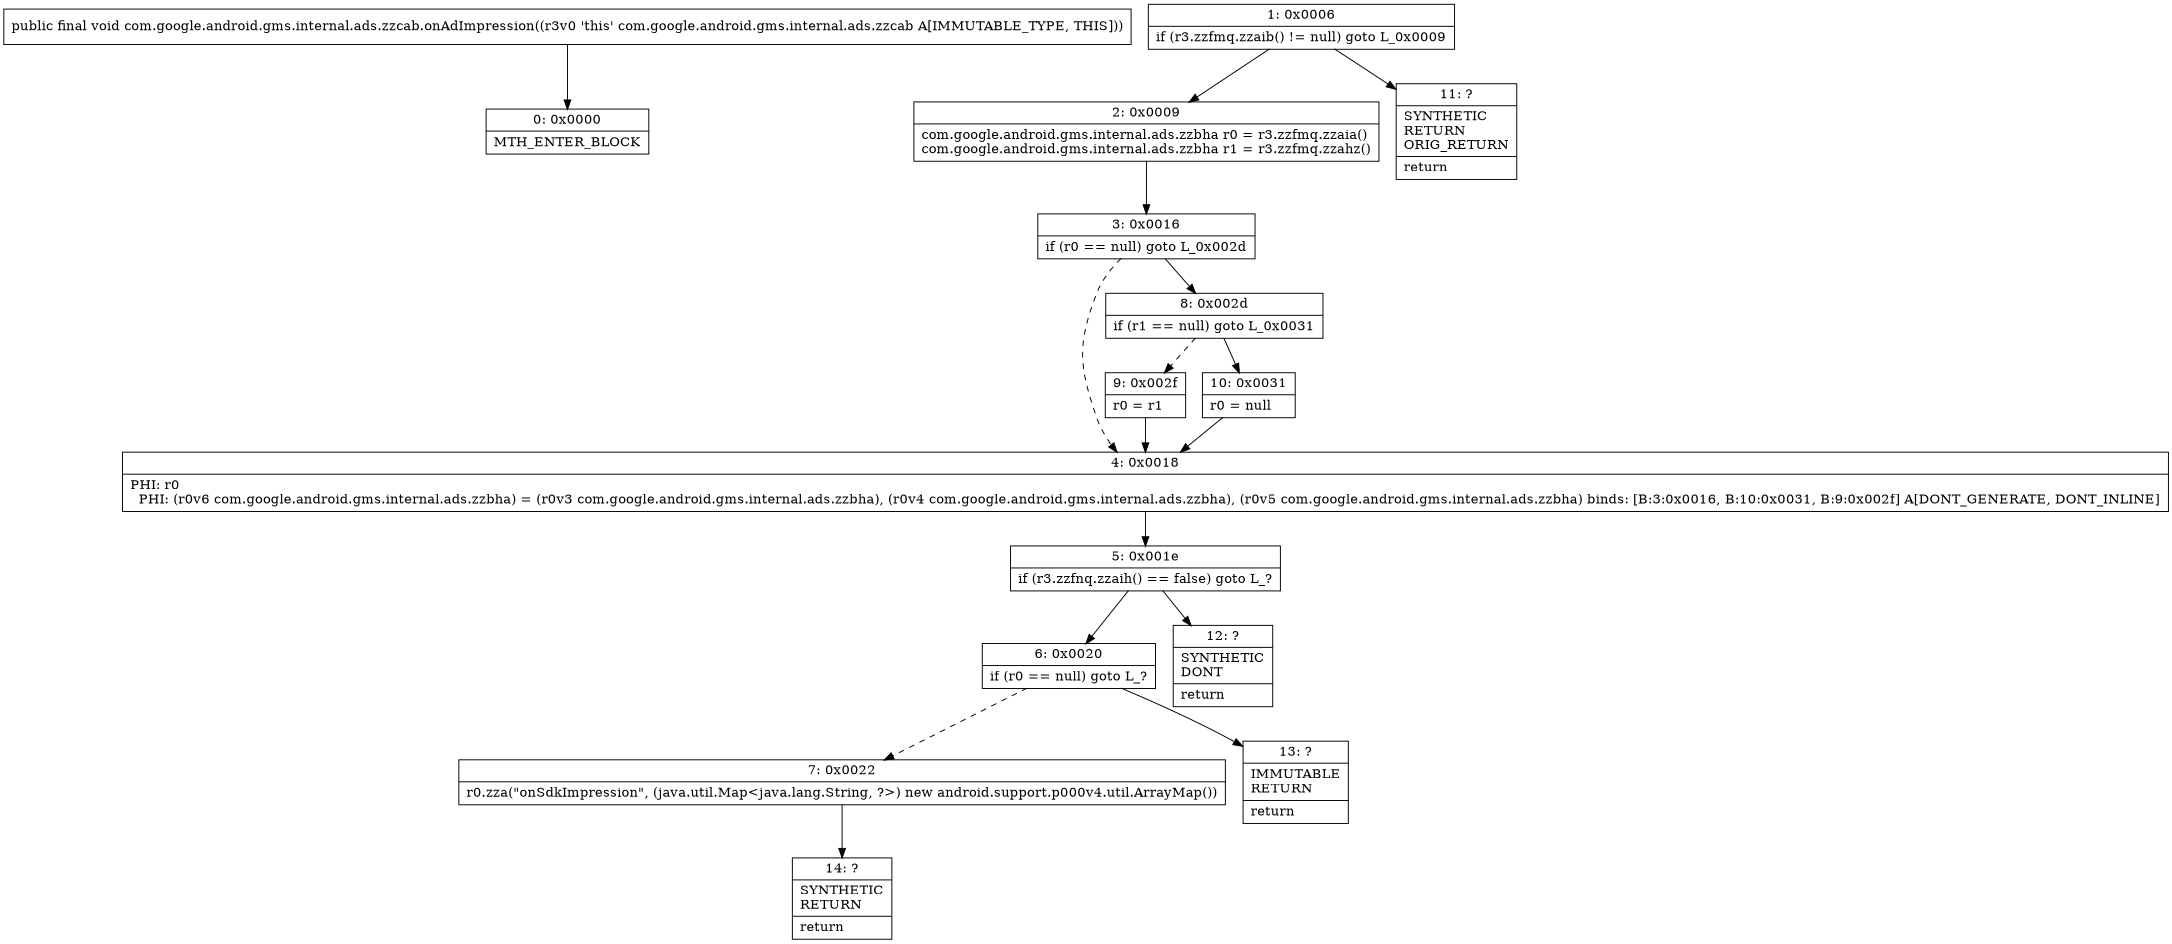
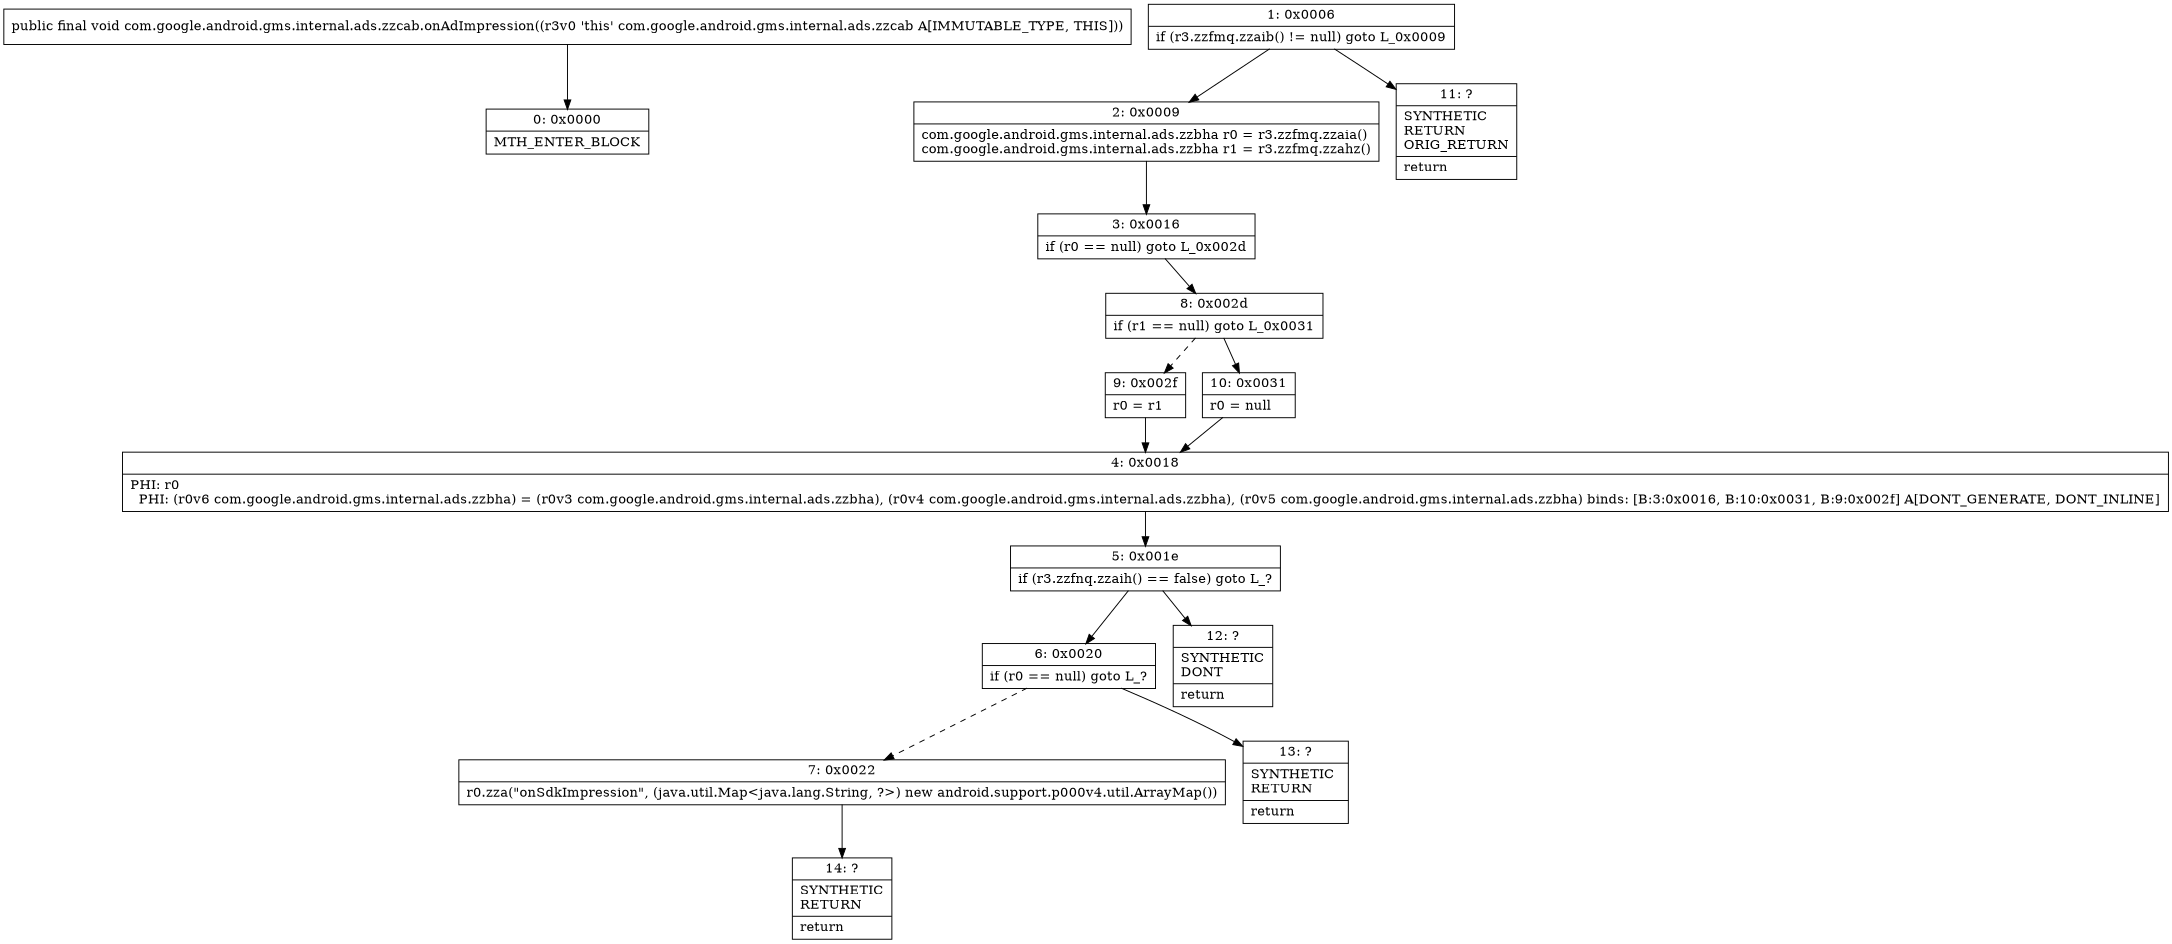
(1083, 349) -> none
(1296, 774) -> (1293, 774)
